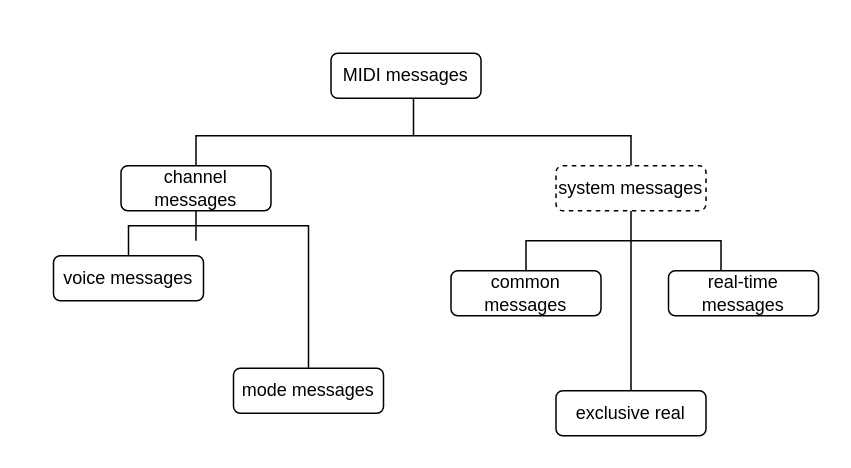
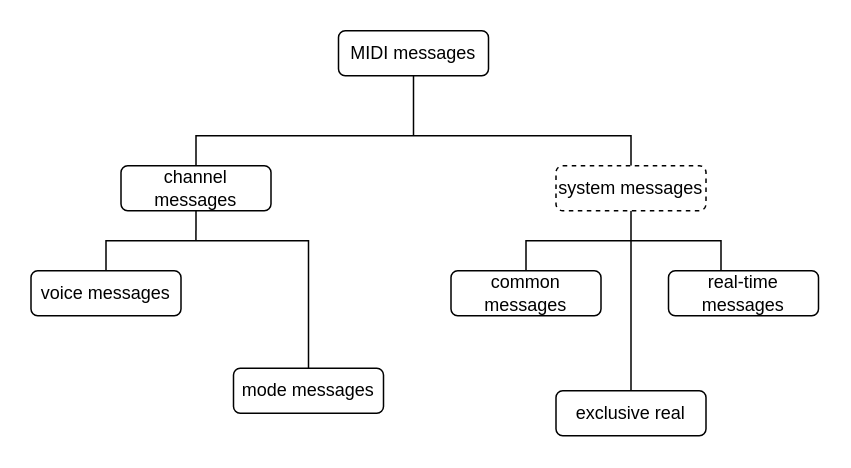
(406, 76) -> (413, 53)
(128, 278) -> (106, 293)
